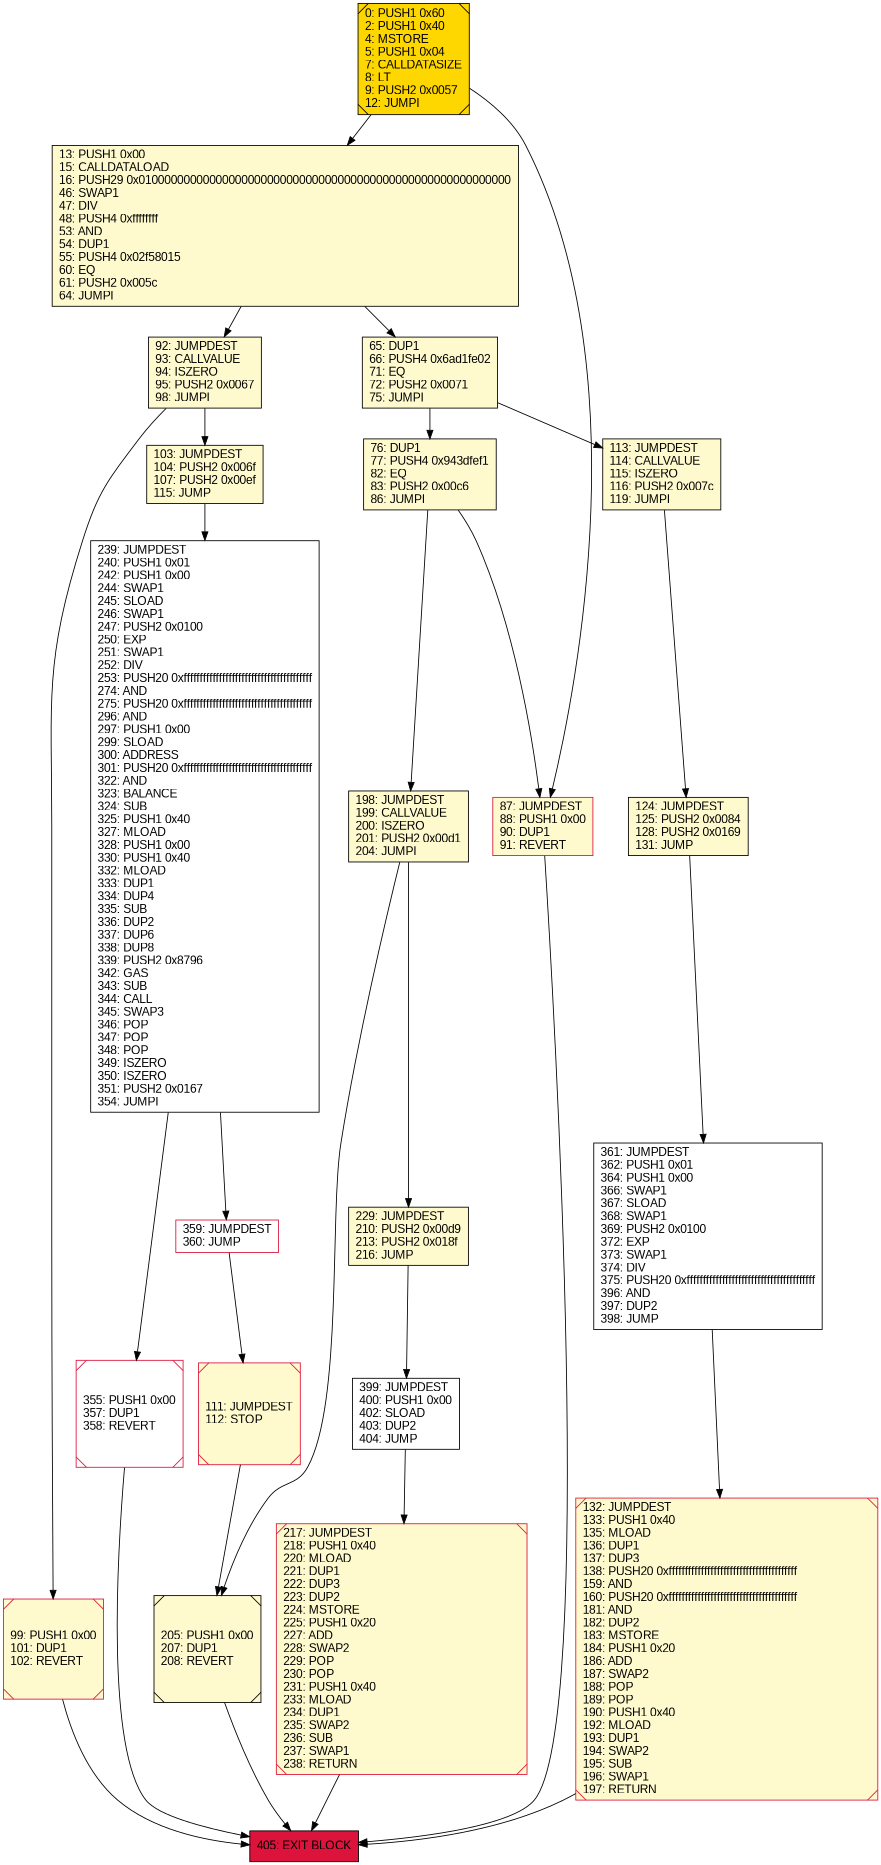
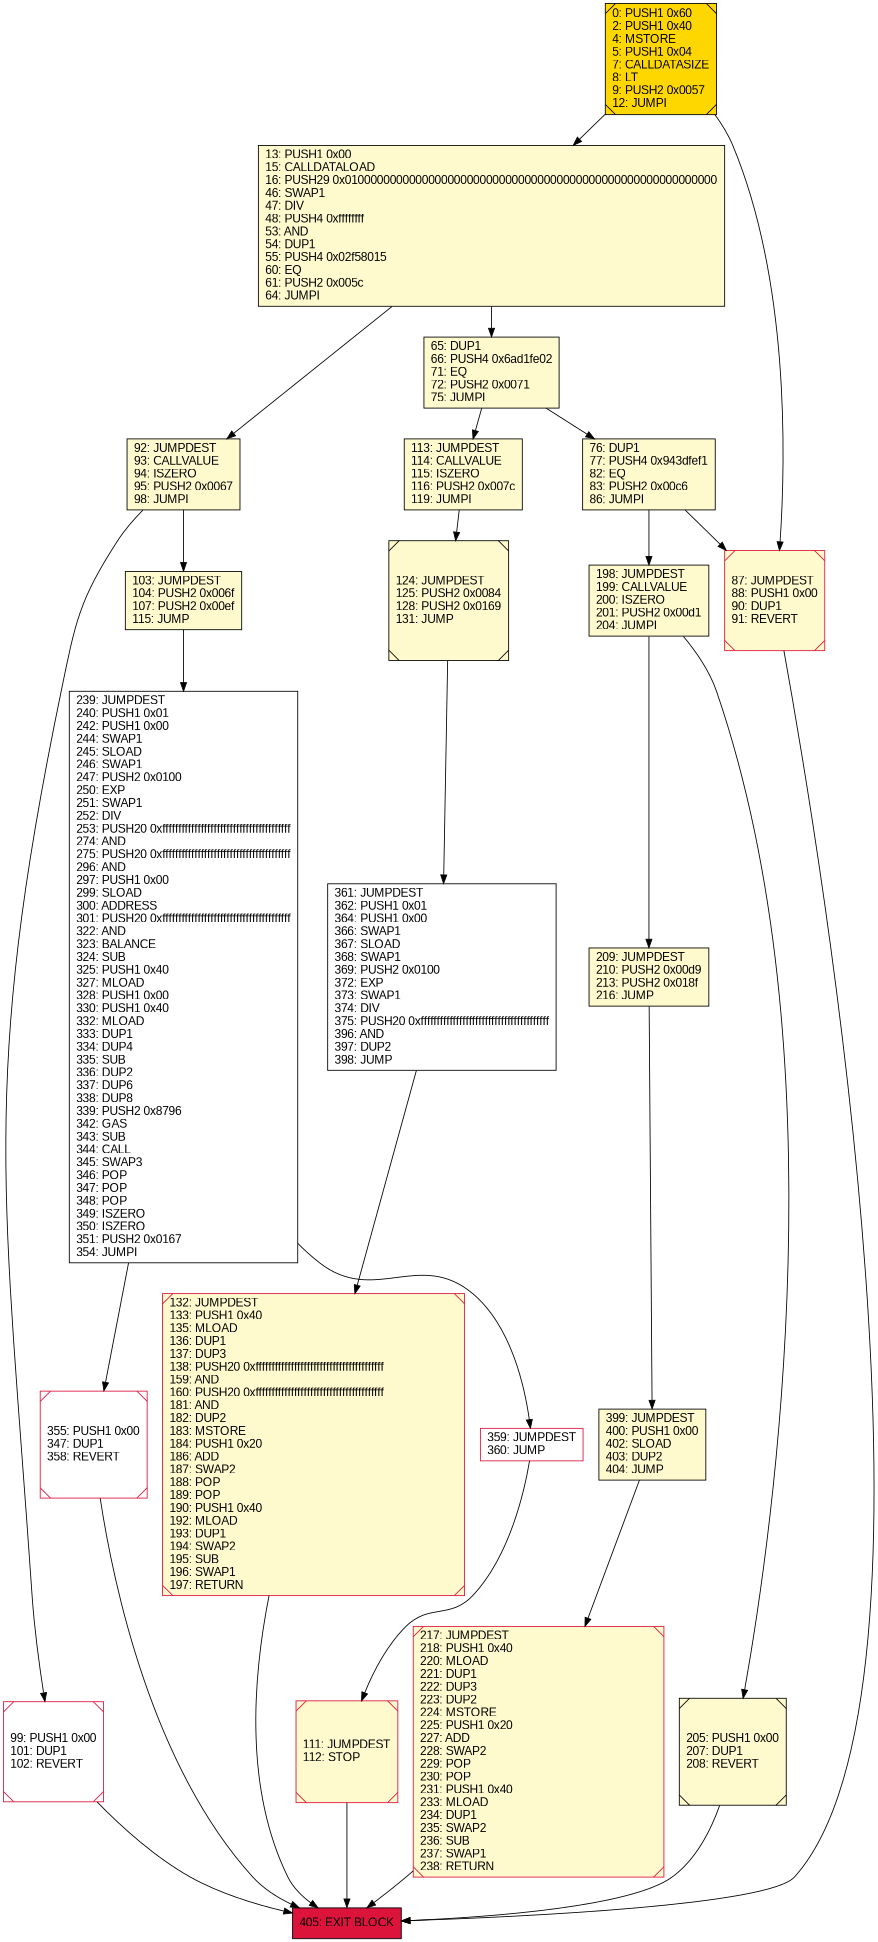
(543, 826) -> (775, 601)
(688, 826) -> (449, 601)
(409, 1236) -> (649, 977)
(130, 1414) -> (94, 1445)
(406, 1414) -> (652, 1445)
(229, 1526) -> (347, 1851)
(53, 1649) -> (53, 1752)
